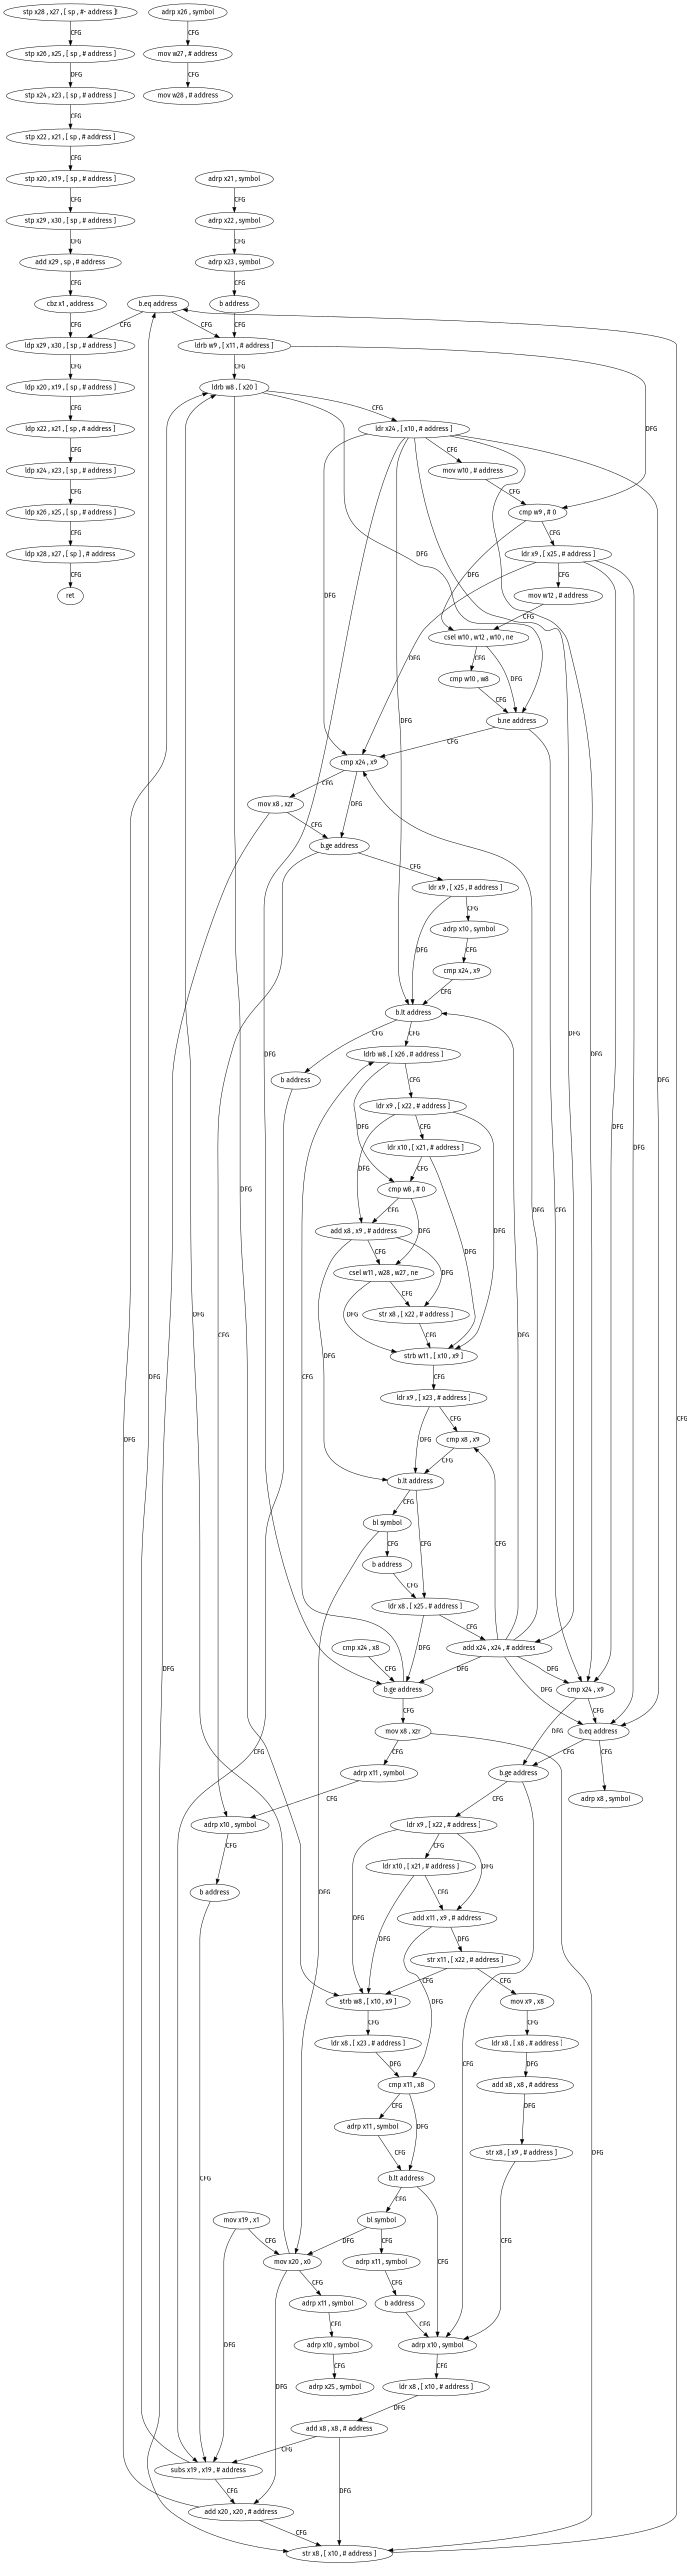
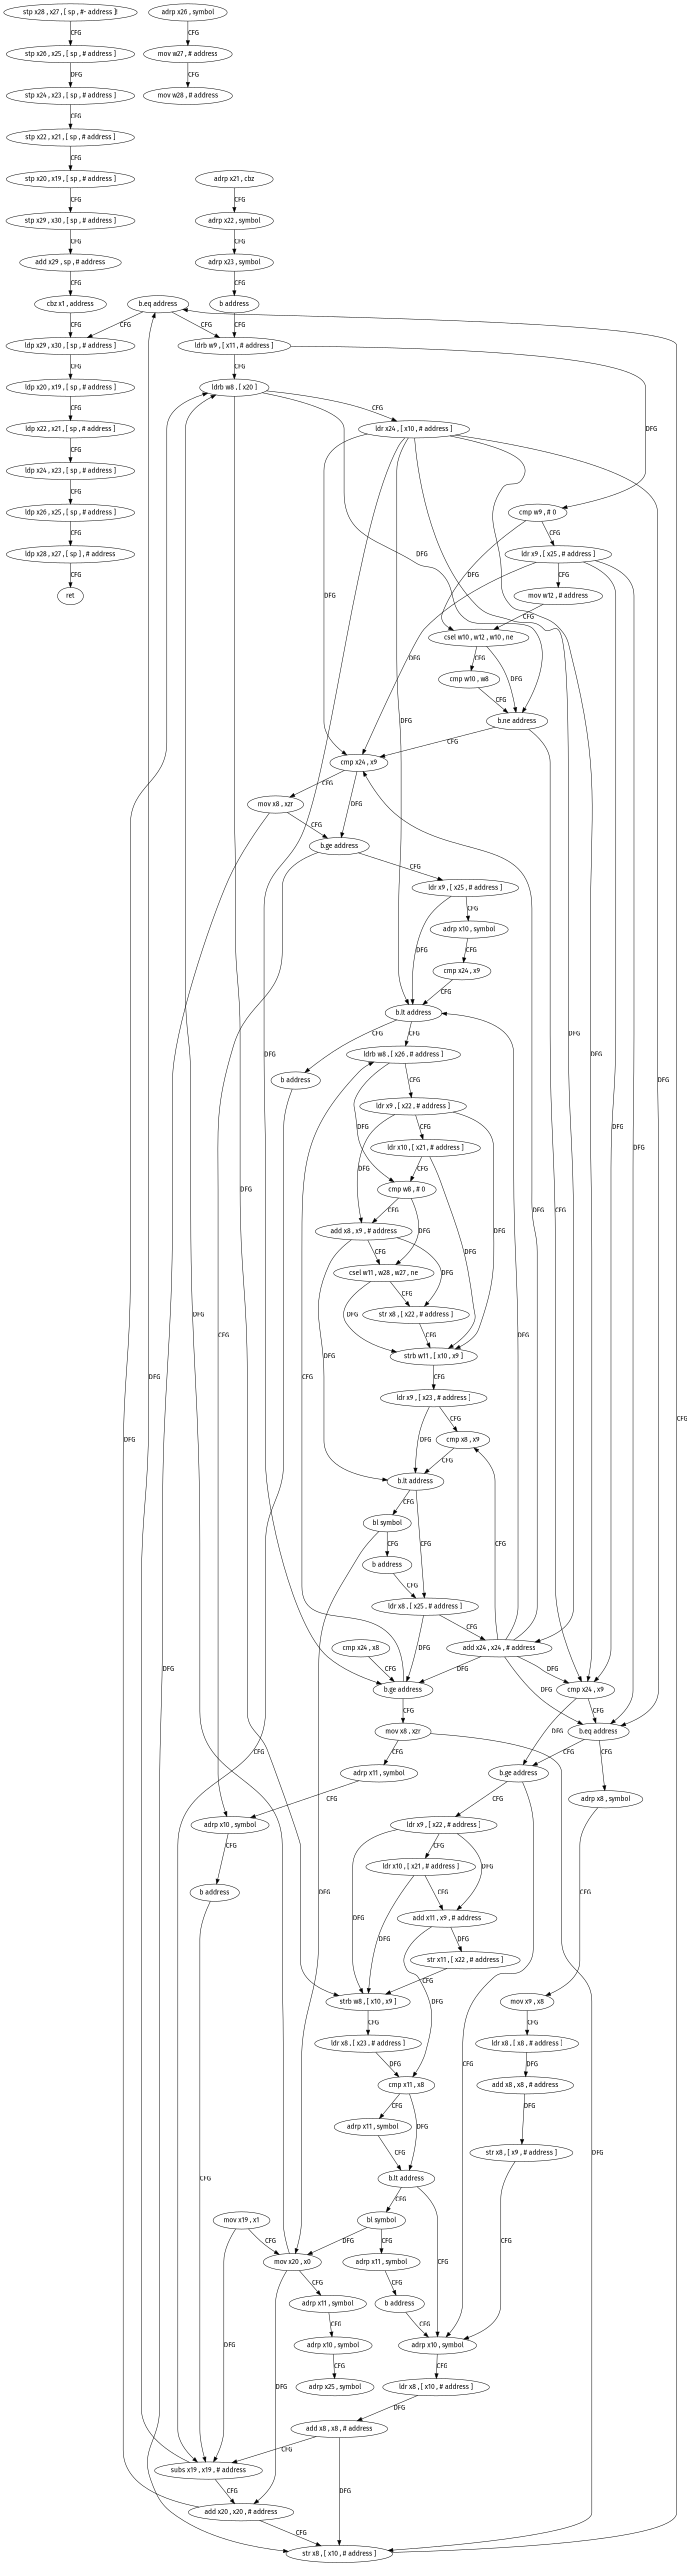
(234, 179) -> (234, 179)
(473, 471) -> none
(495, 1981) -> (580, 1905)
